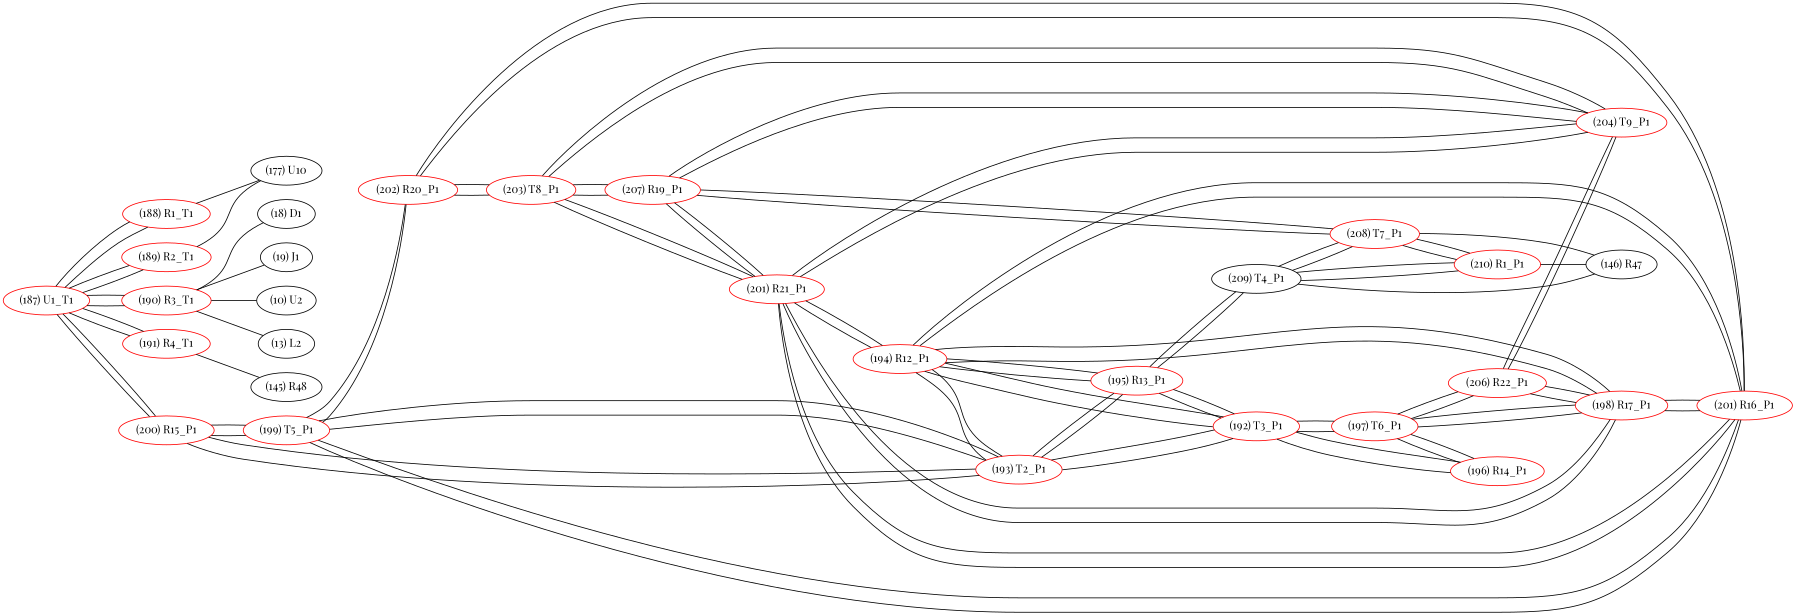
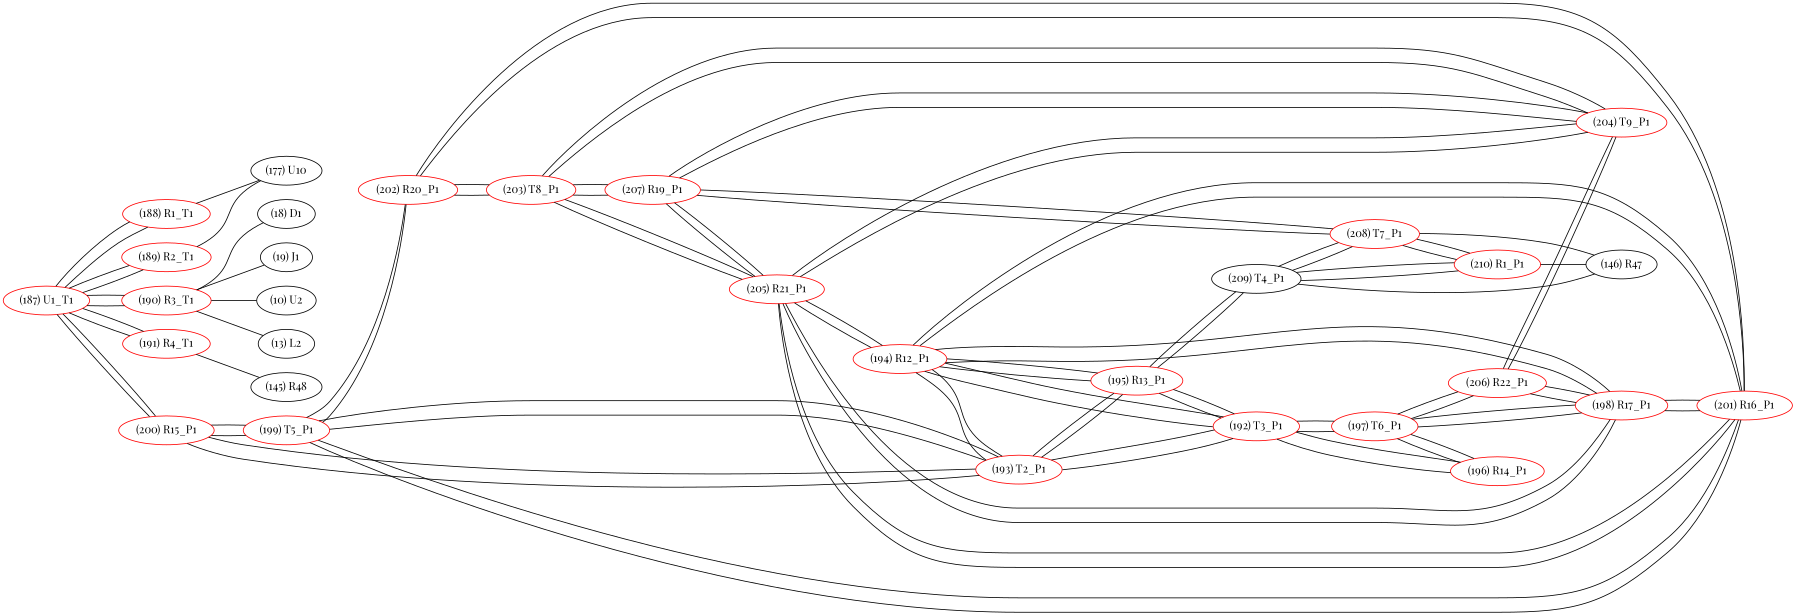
(777, 289) -> (777, 289)
